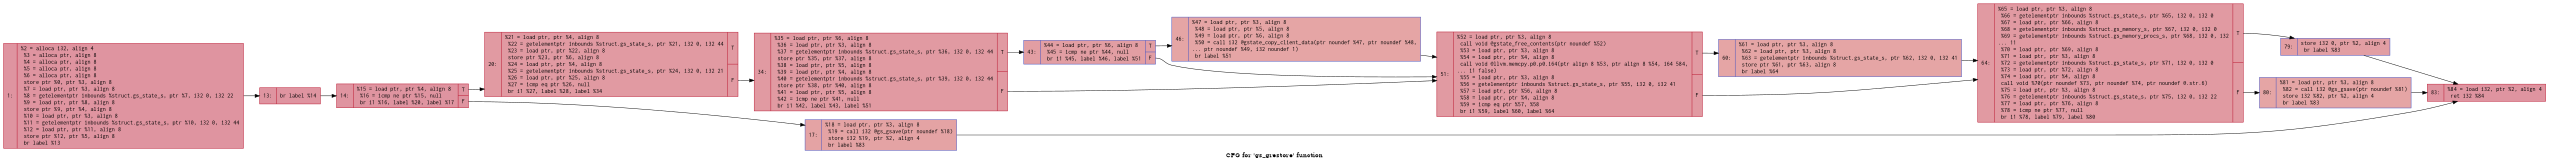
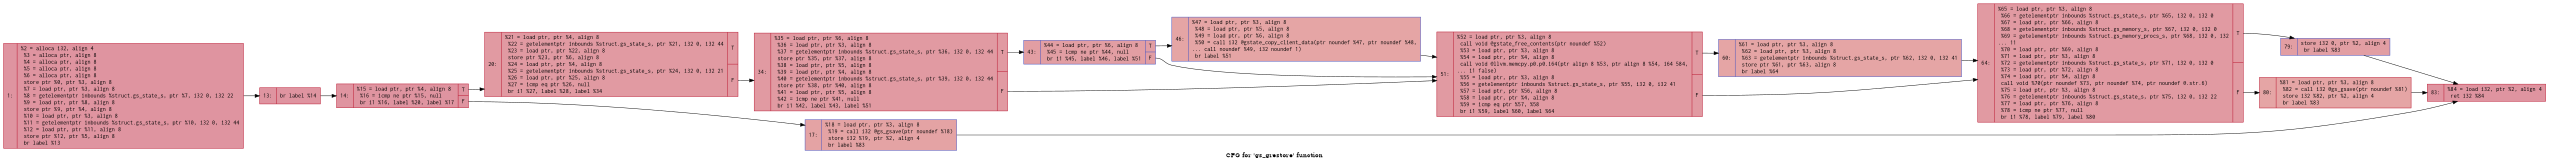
(1245, 49) -> (1247, 49)
(2335, 93) -> (2335, 93)
